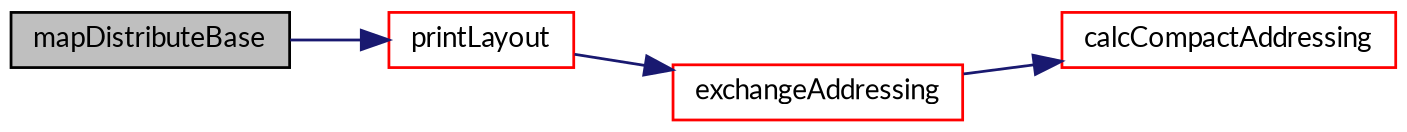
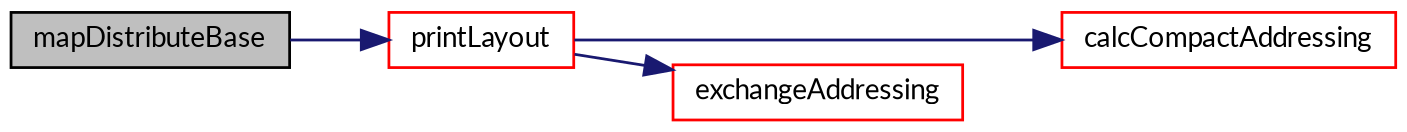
(999, 69) -> (804, 40)
